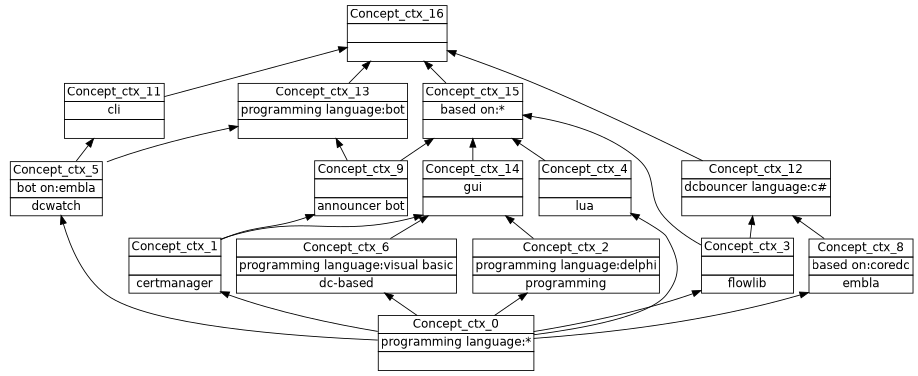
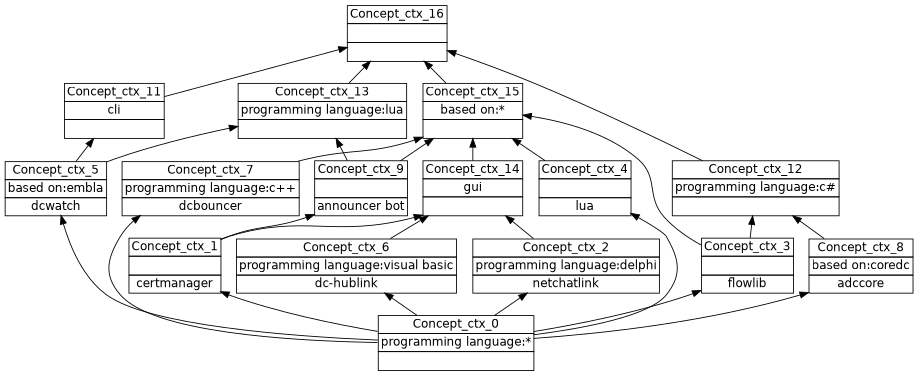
(323, 110) -> (322, 110)
(756, 187) -> (756, 187)
(56, 188) -> (56, 188)
none -> (211, 188)
(346, 284) -> (346, 284)
(566, 284) -> (566, 284)
(861, 284) -> (861, 284)
